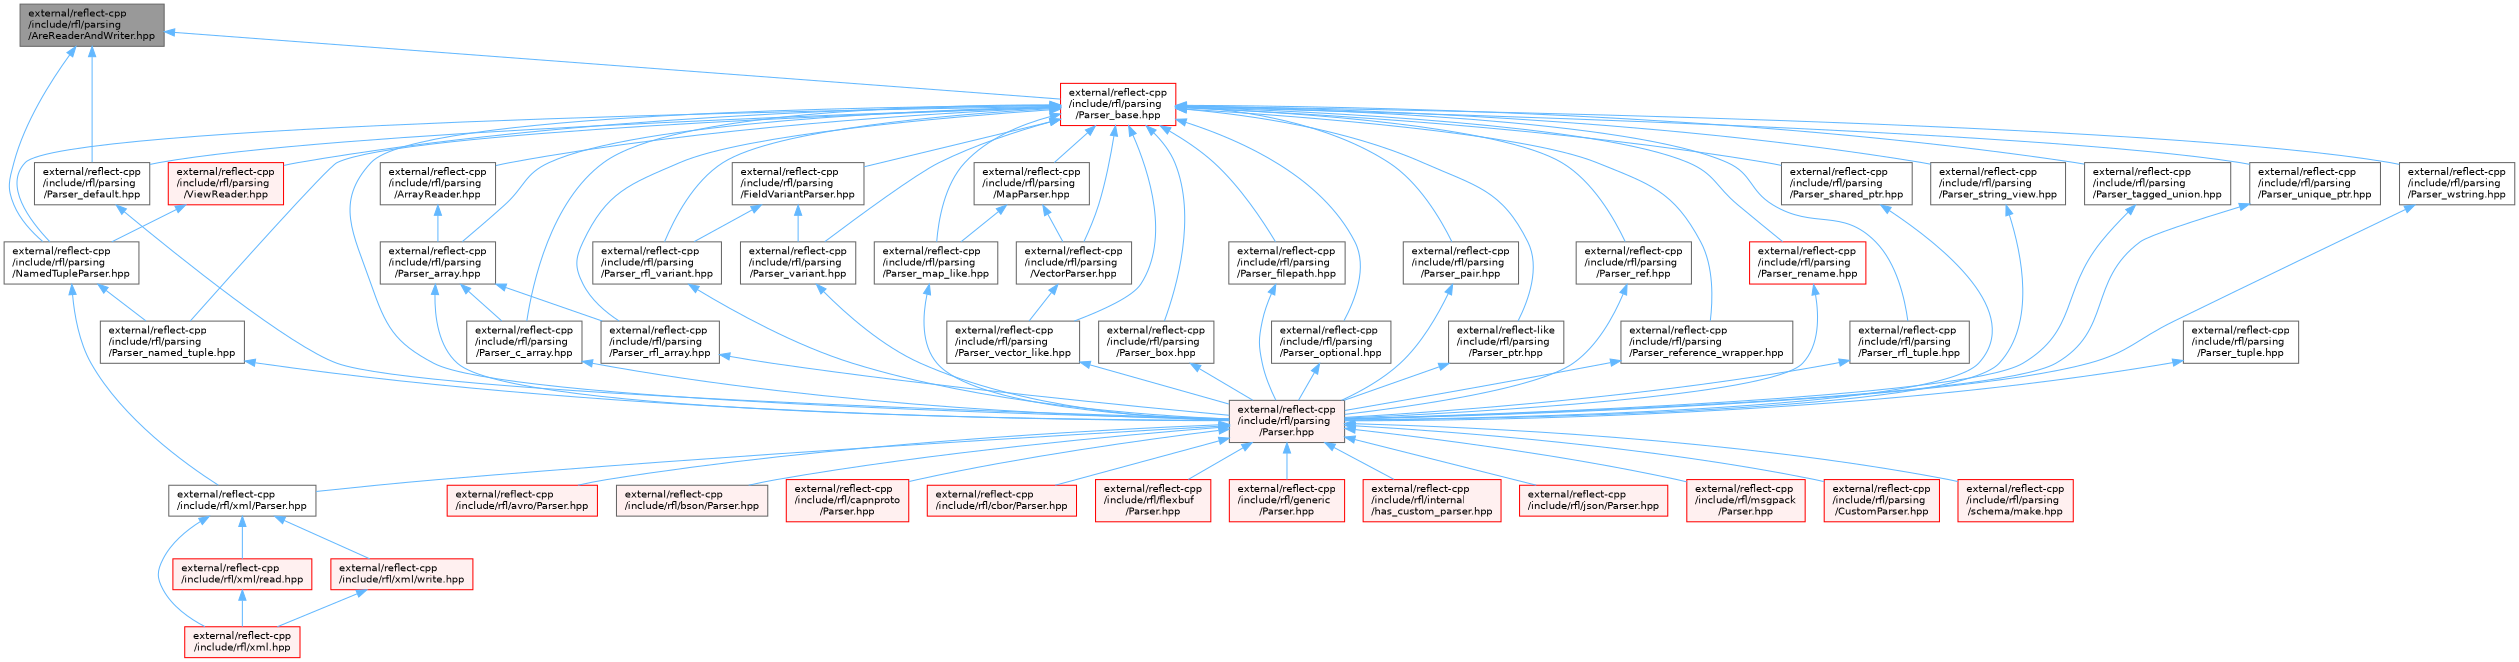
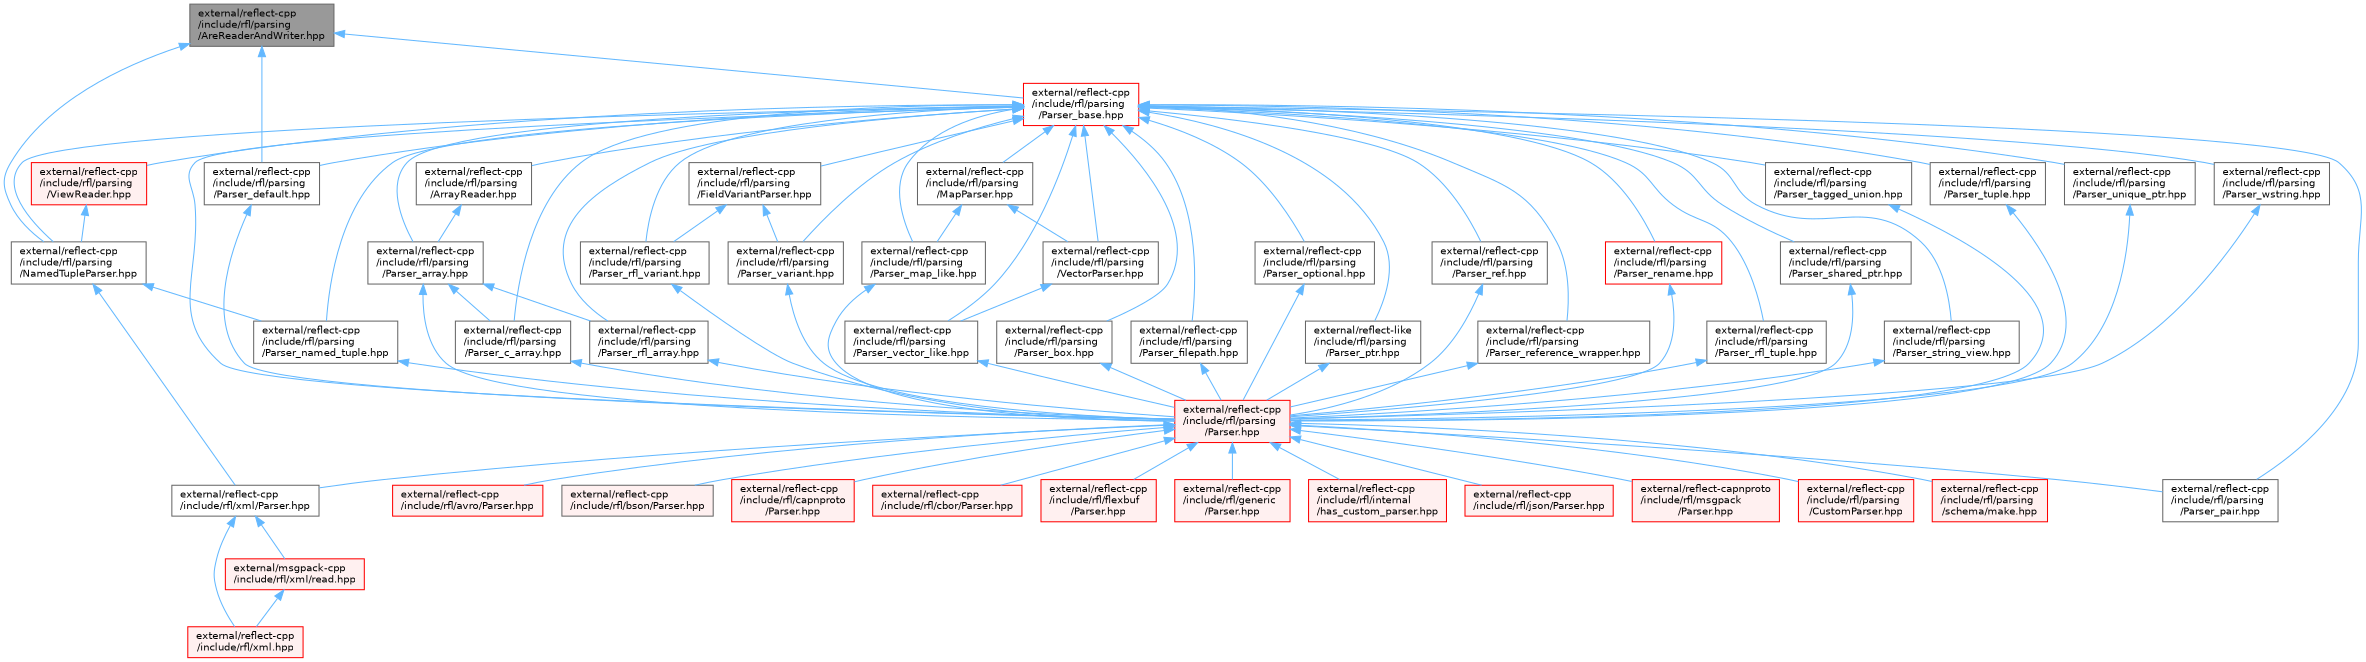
none -> (1678, 130)
(1406, 358) -> (1862, 463)
(1287, 421) -> (1232, 421)
(1746, 501) -> (1706, 501)
(242, 574) -> (295, 574)
(402, 574) -> none
